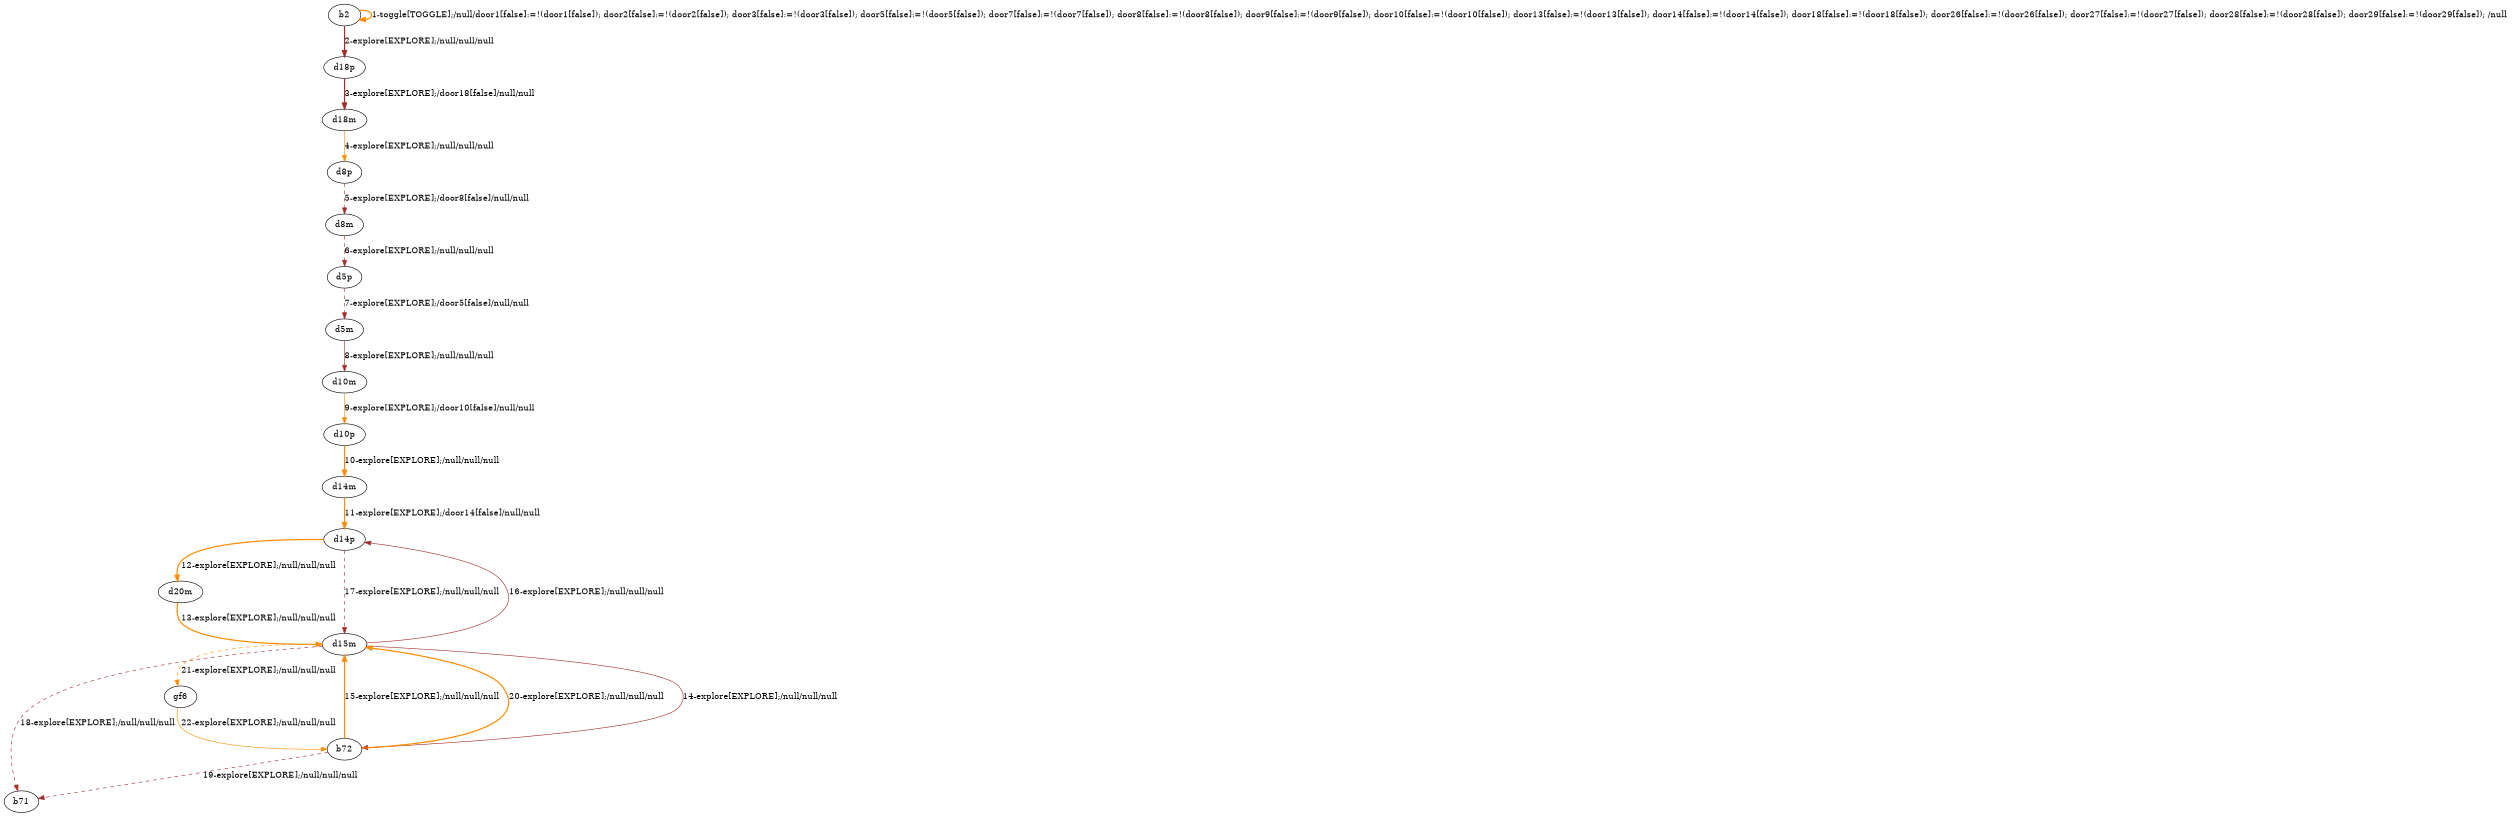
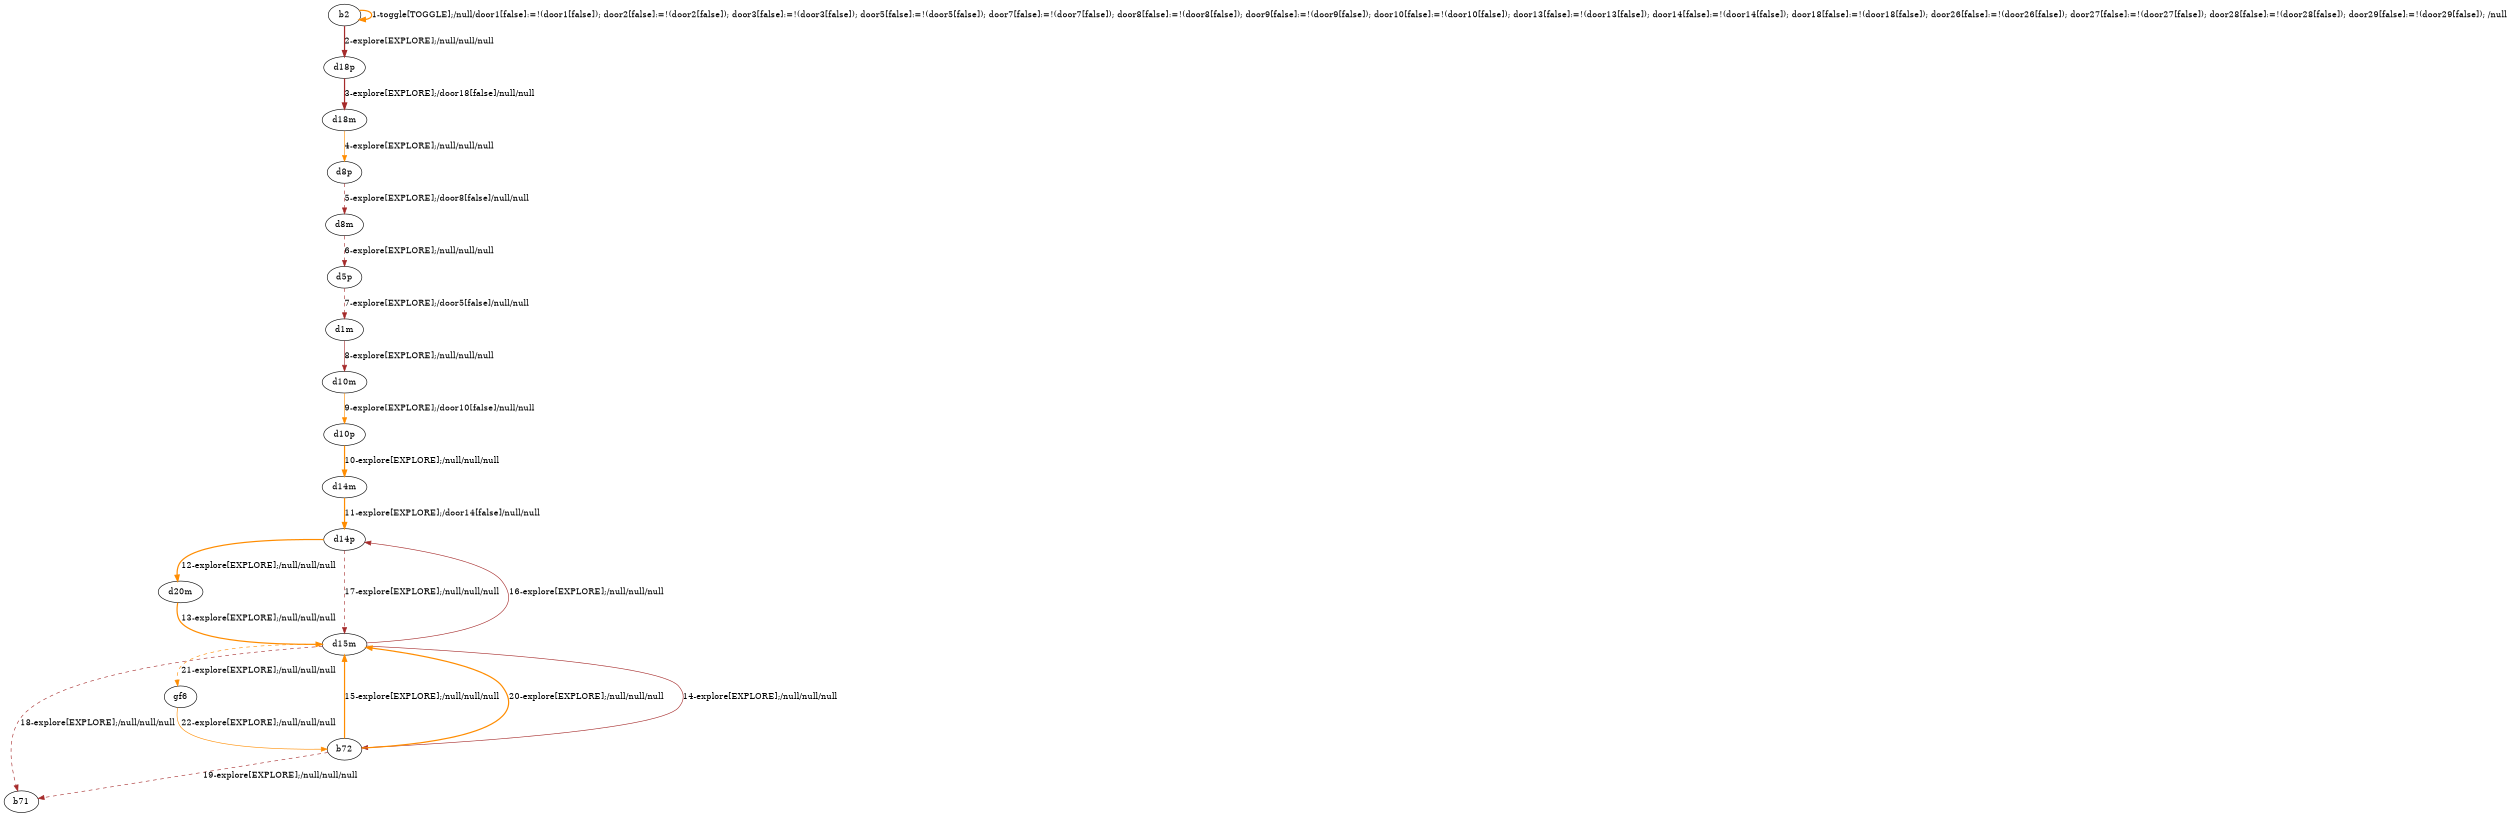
(345, 330) -> (345, 330)
